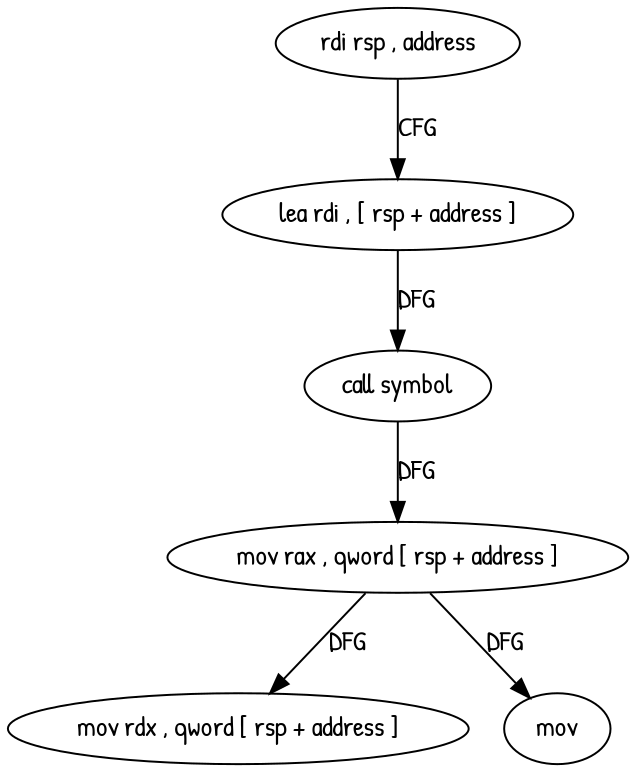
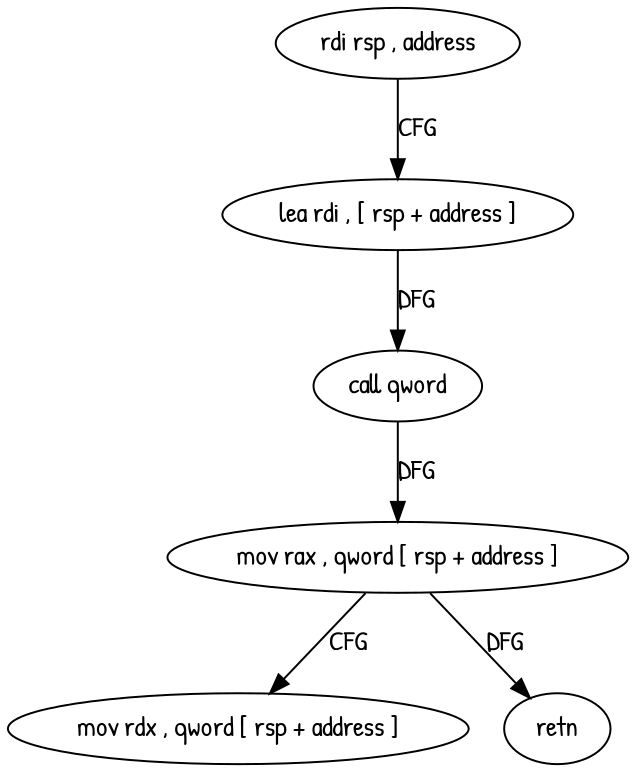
(398, 386) -> (398, 386)
(348, 643) -> (349, 643)
(557, 729) -> (557, 729)
